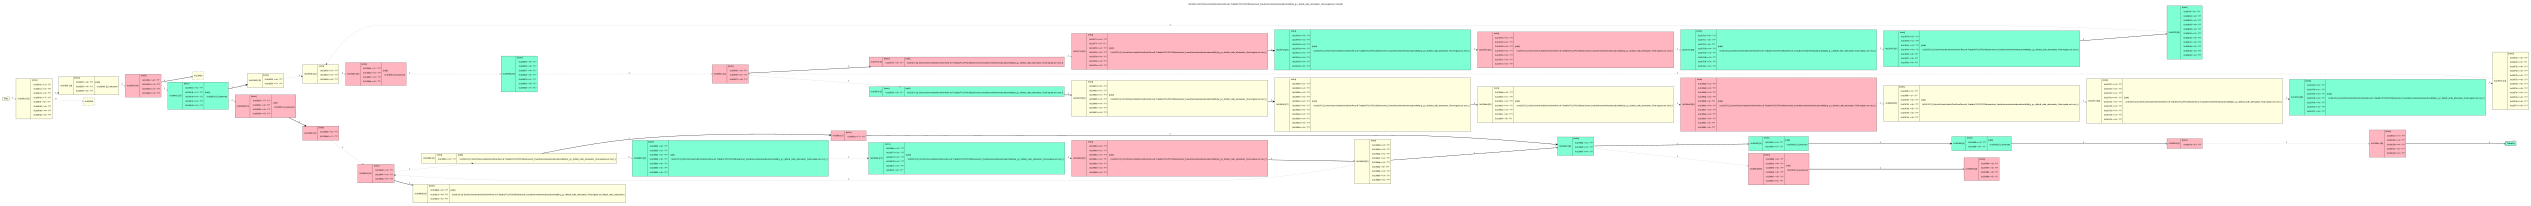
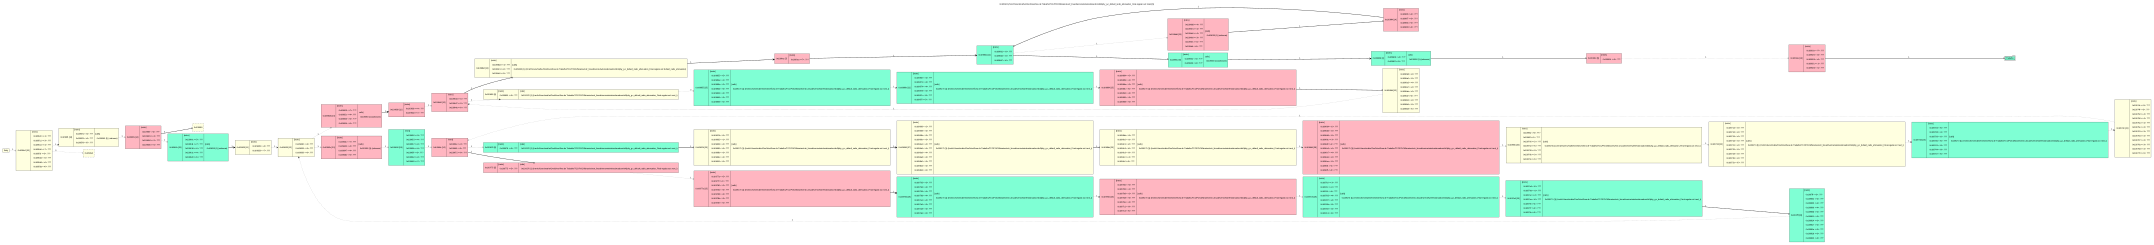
(231, 101) -> (321, 133)
(685, 136) -> (730, 61)
(1474, 154) -> (1196, 8)
